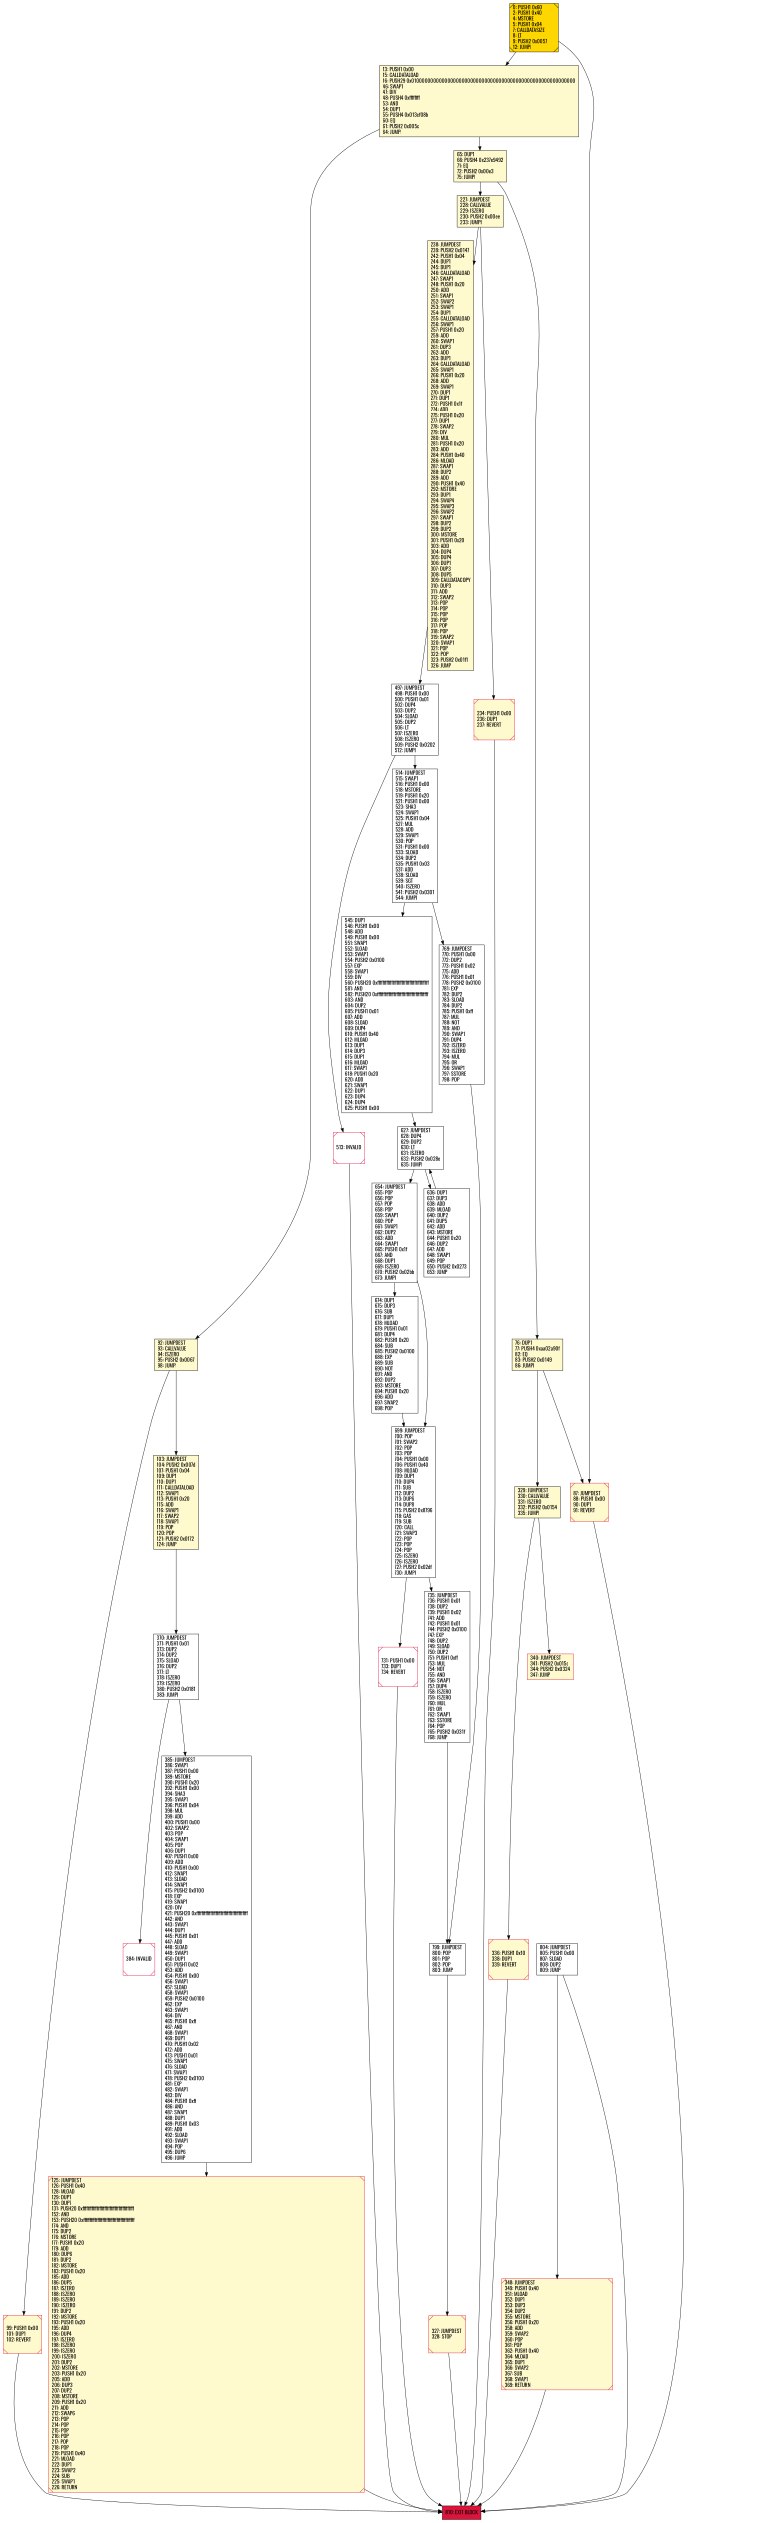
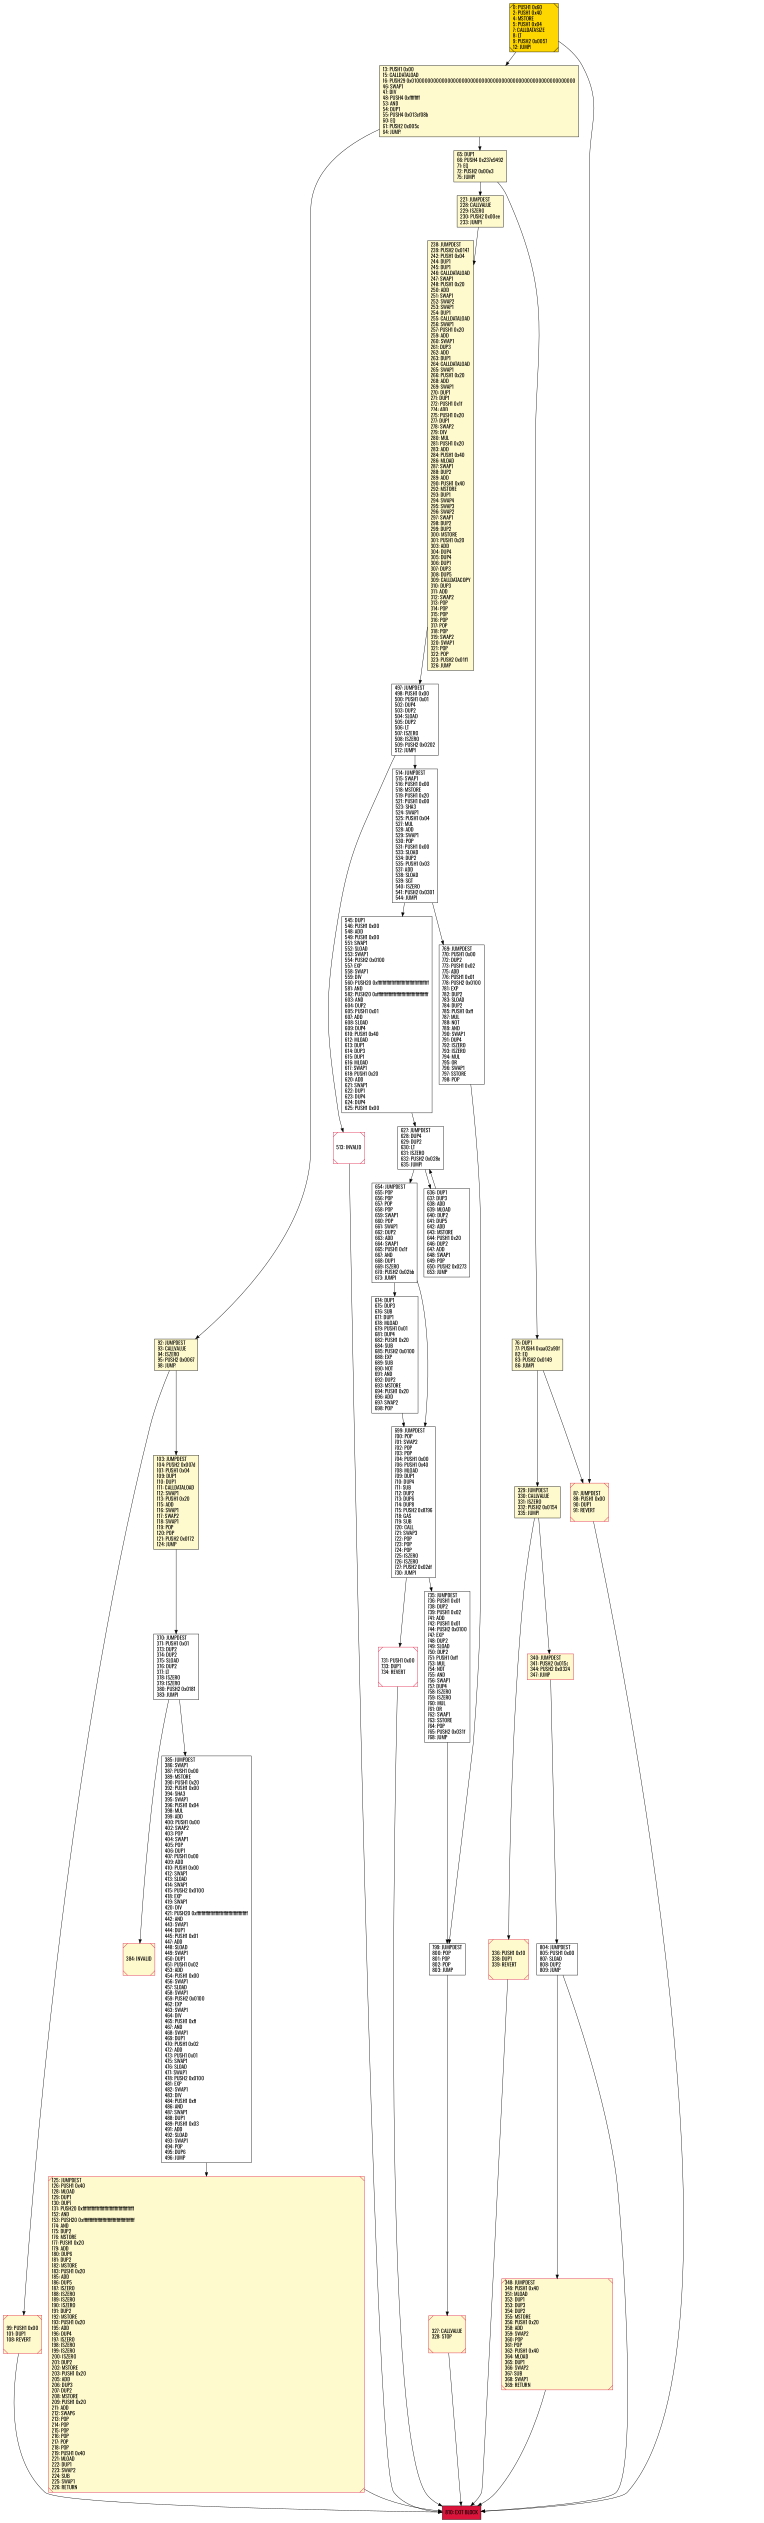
(494, 720) -> none
none -> (554, 1810)
(139, 1959) -> (139, 1959)
(23, 2334) -> (23, 2334)
(447, 2334) -> (447, 2334)
